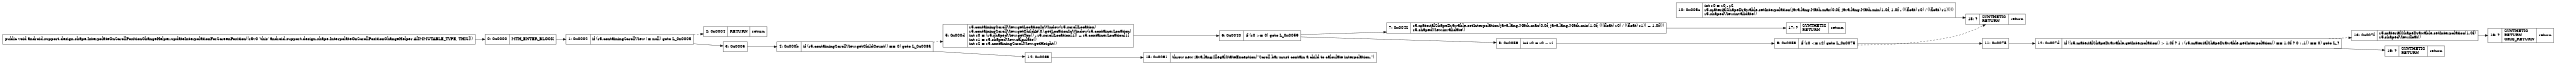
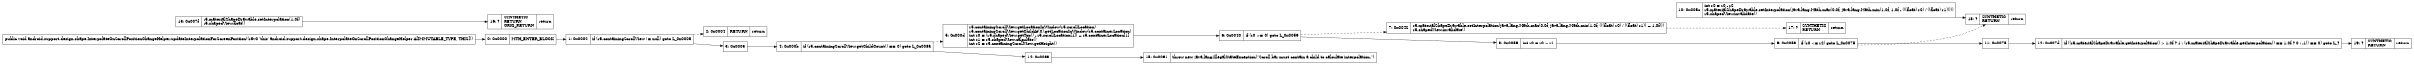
(1725, 28) -> (1725, 28)
(1342, 33) -> (1342, 33)
(2339, 38) -> none
